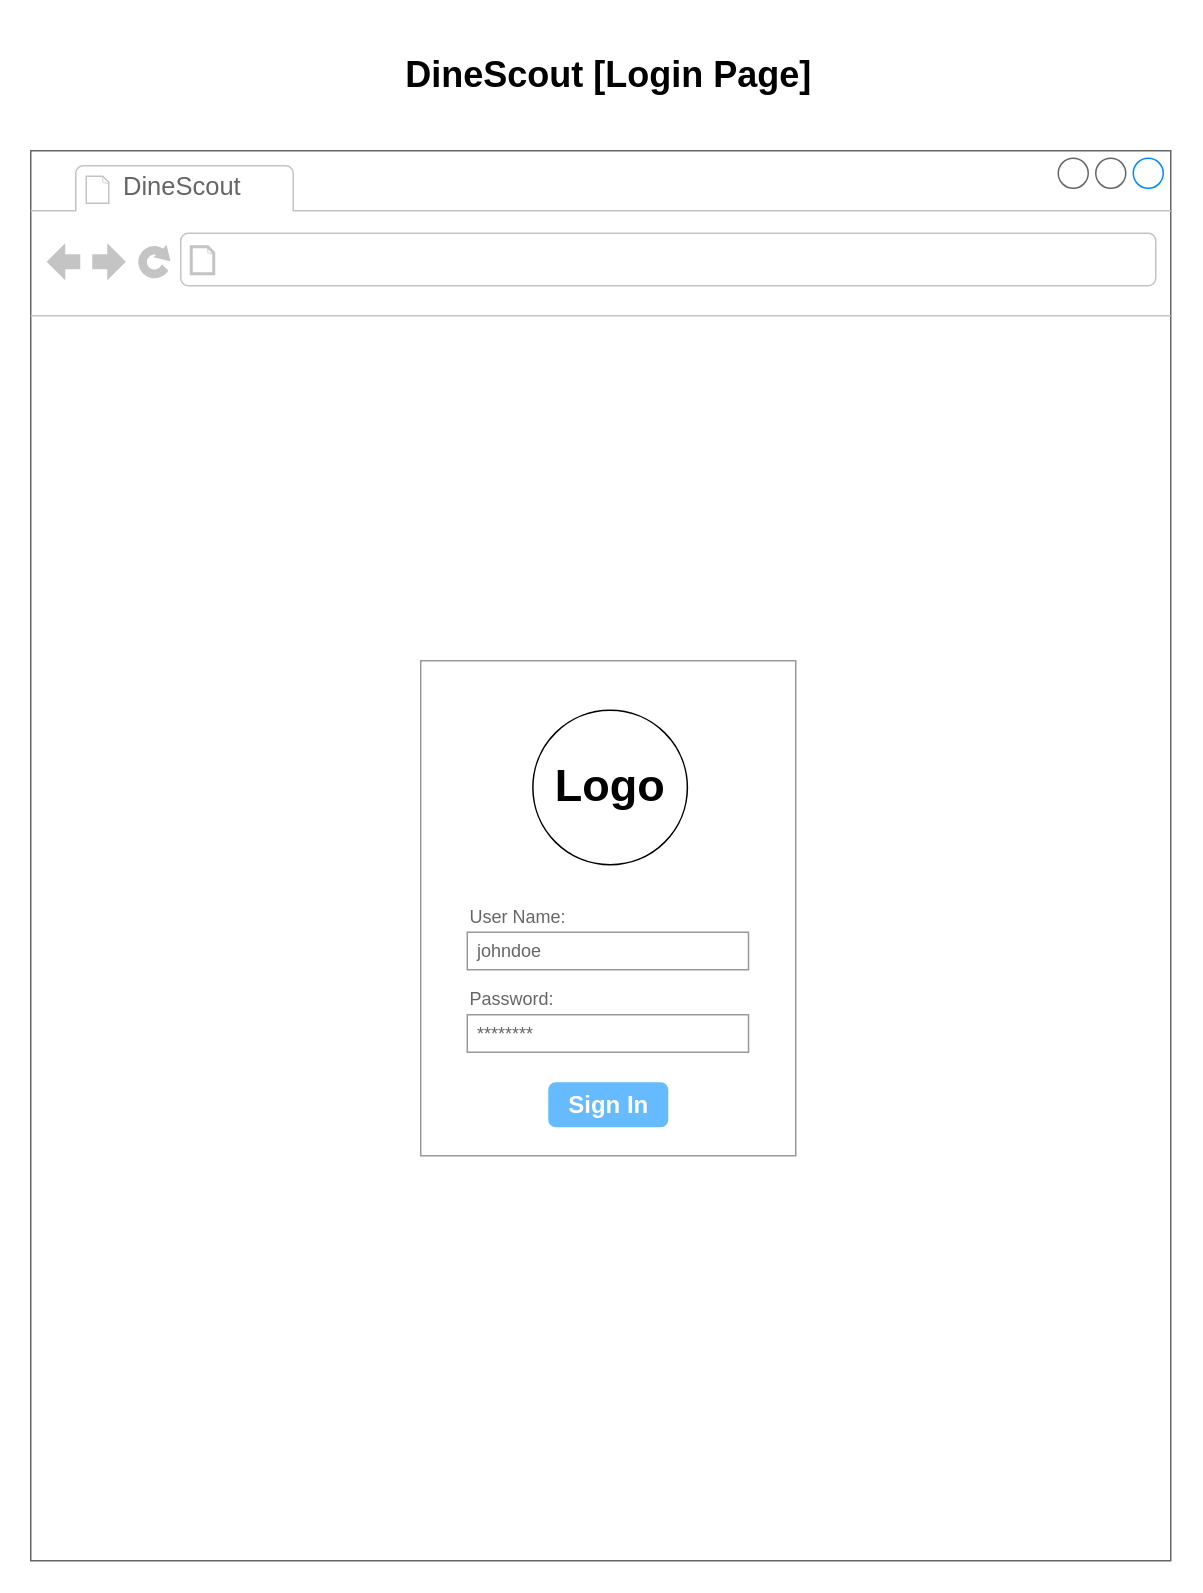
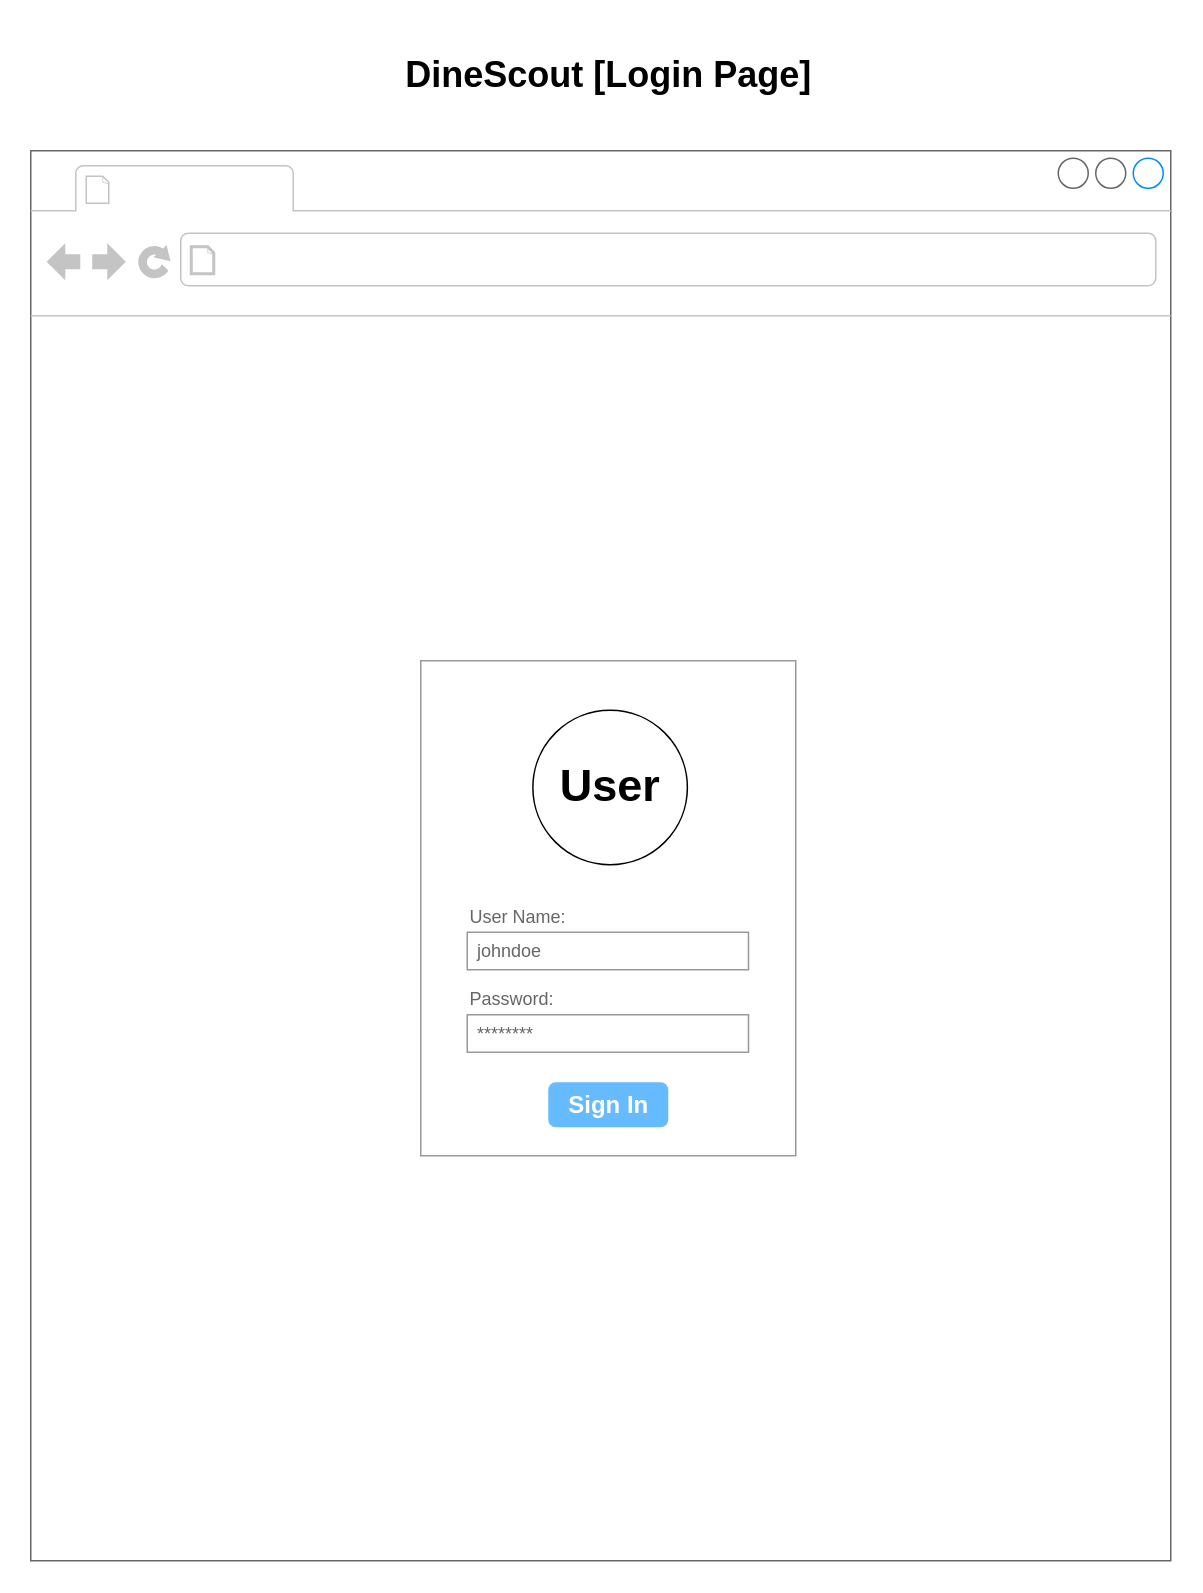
(203, 188) -> none
(611, 788) -> (611, 788)
